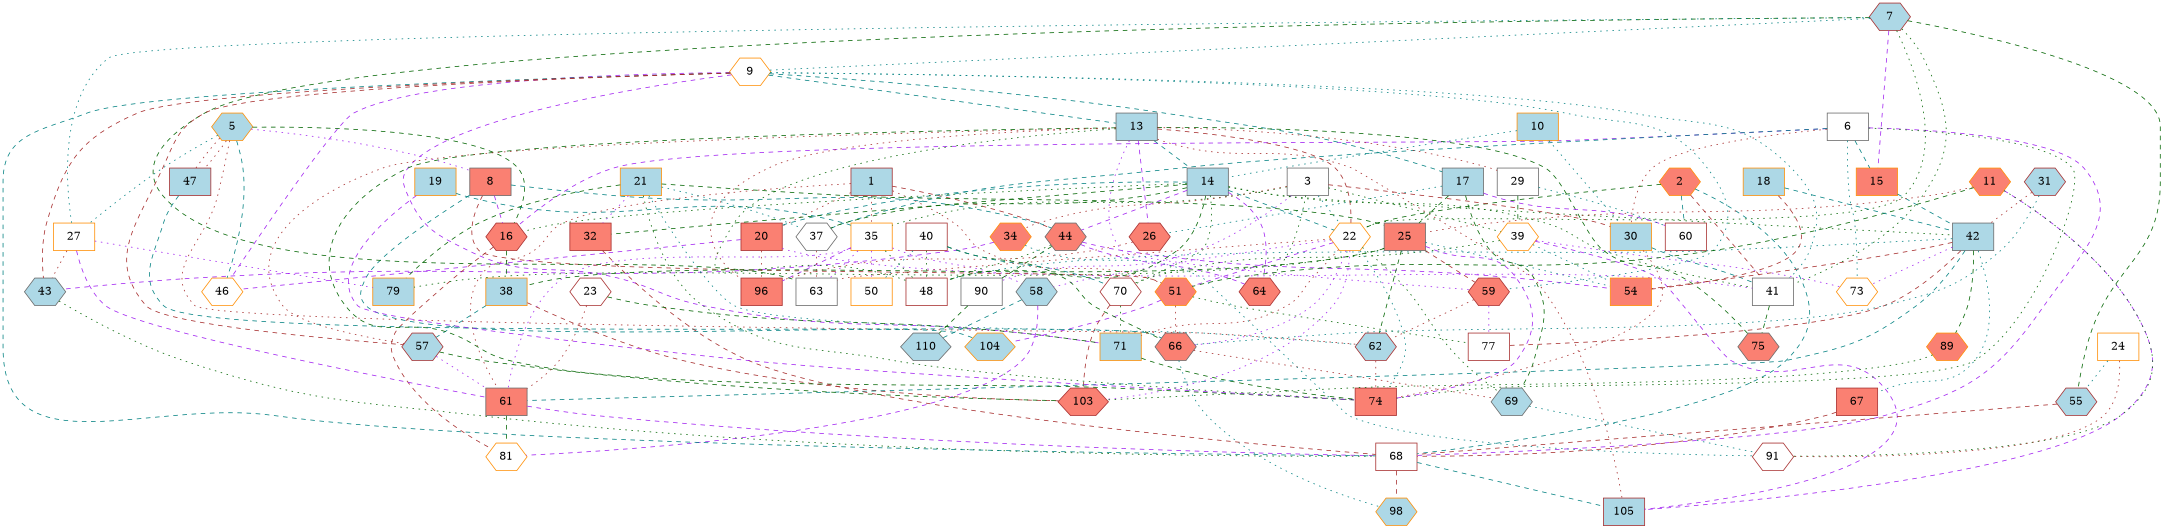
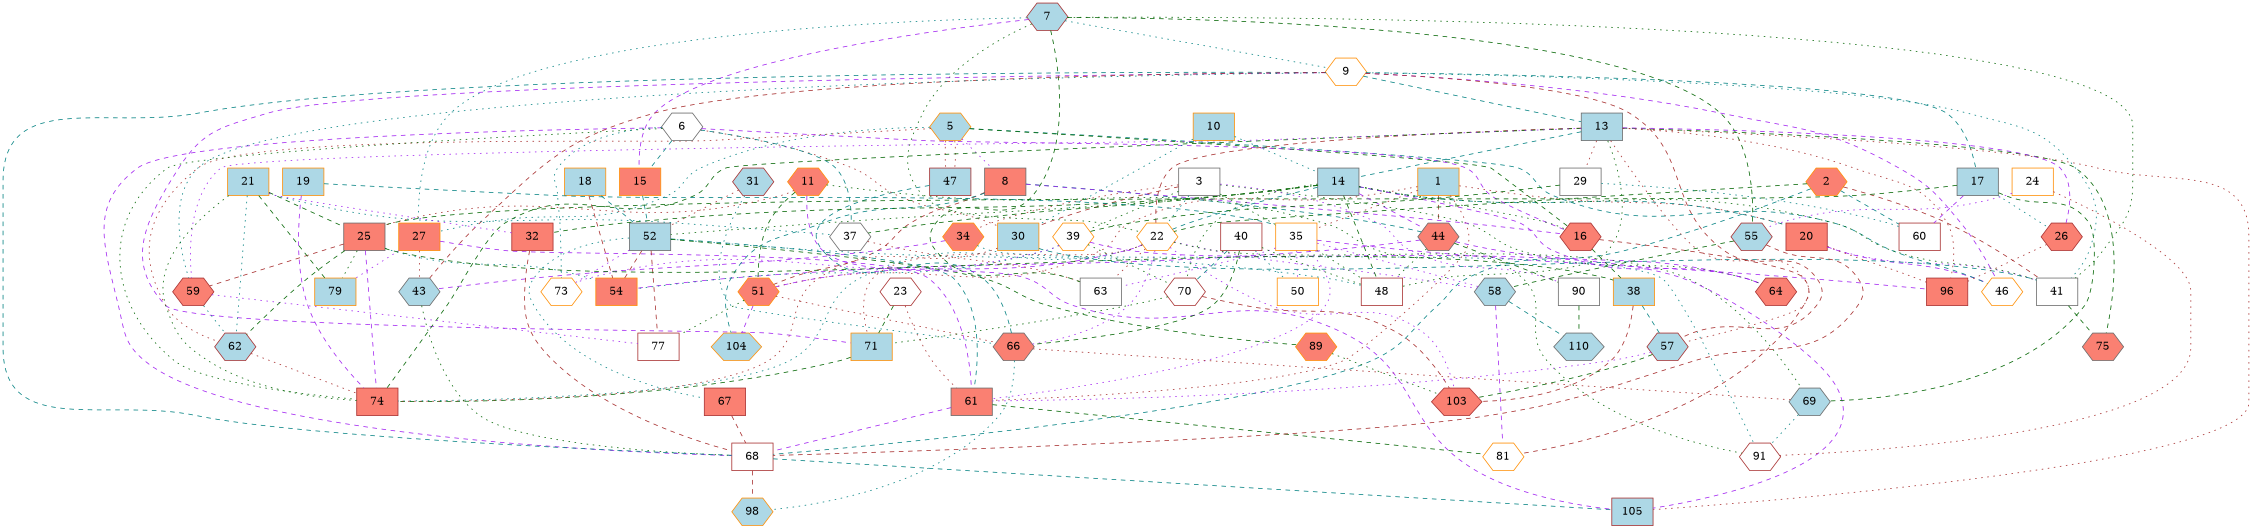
(1848, 127) -> (682, 127)
(872, 182) -> (1438, 182)
(74, 237) -> (419, 237)
(1973, 237) -> (650, 237)
none -> (1656, 256)
(1434, 318) -> (215, 320)
(2097, 374) -> (1889, 209)
